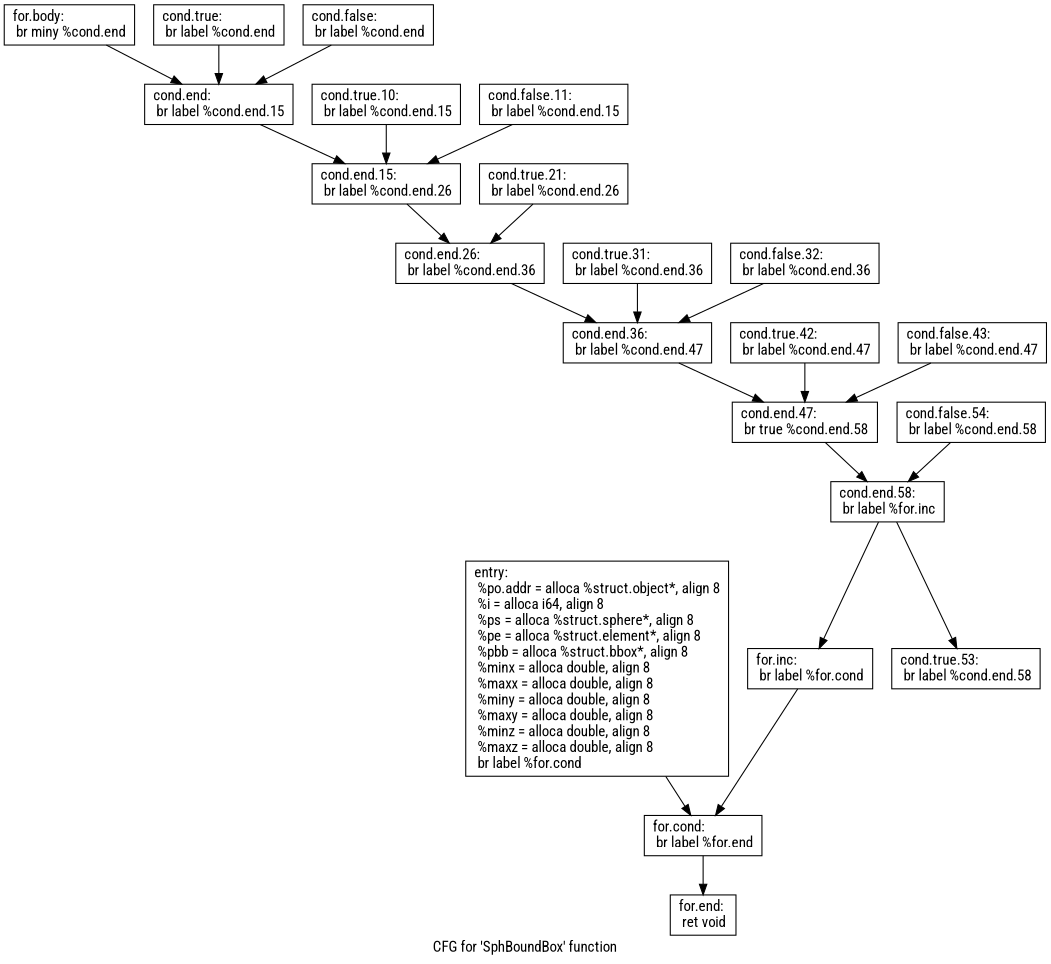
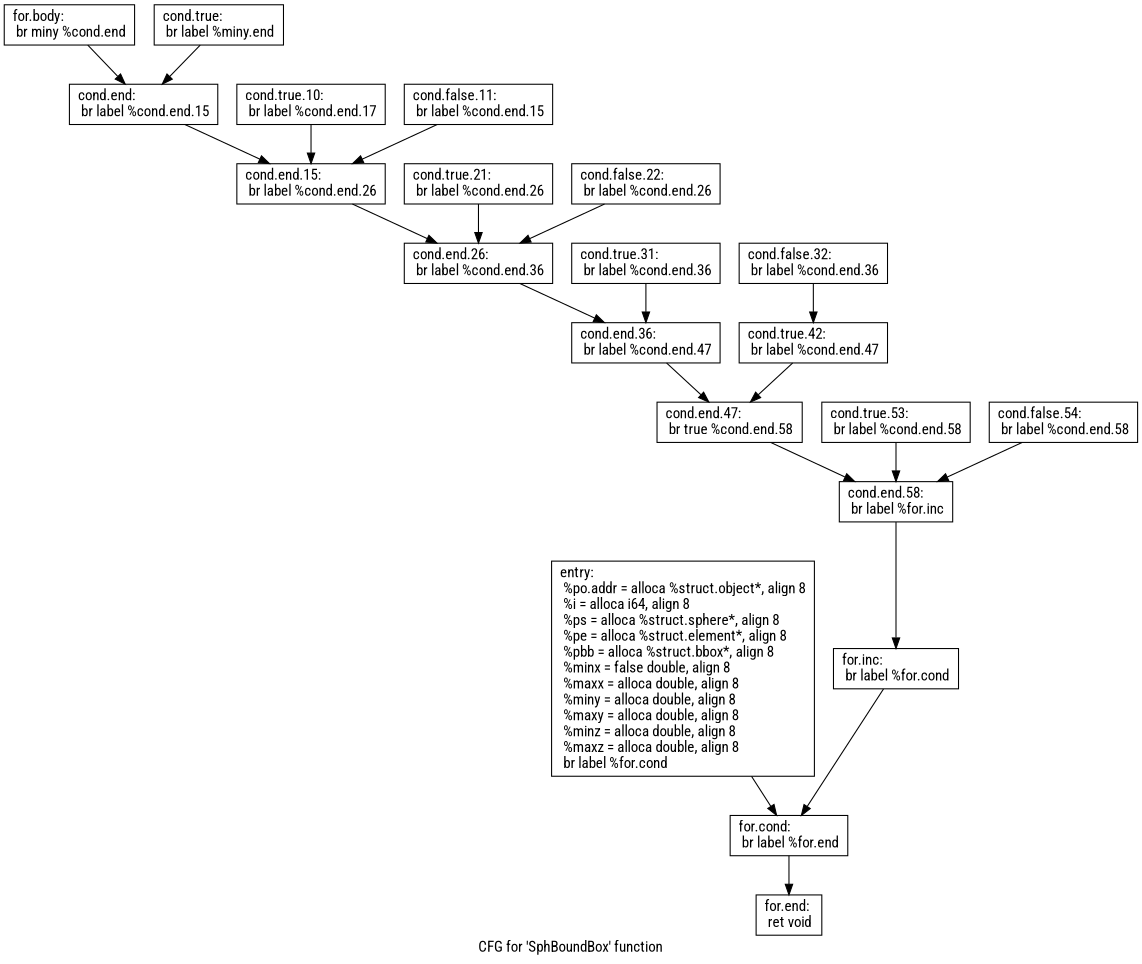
(368, 25) -> none
(219, 32) -> (219, 32)
(386, 112) -> (311, 112)
none -> (646, 184)
(726, 301) -> (813, 298)
(972, 343) -> none
(924, 580) -> (896, 457)
(562, 668) -> (645, 668)
